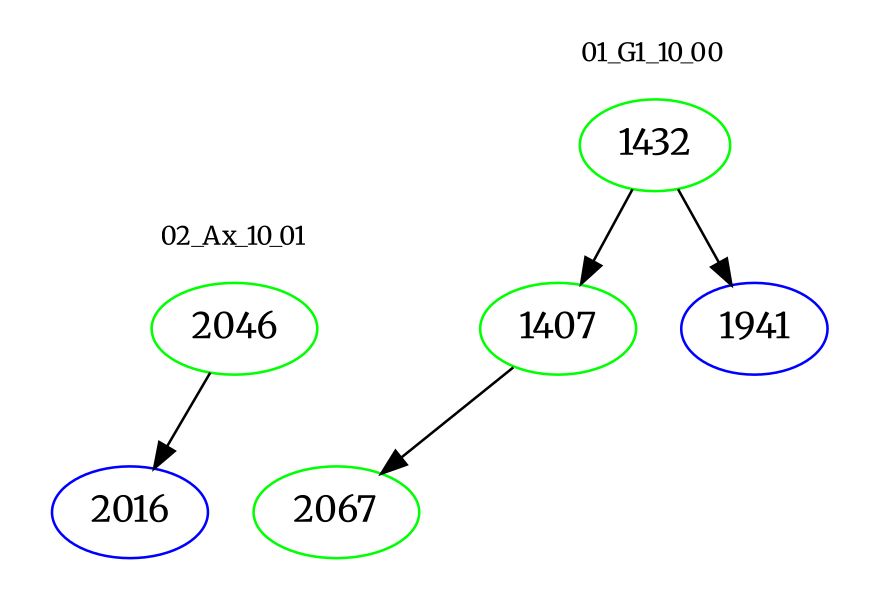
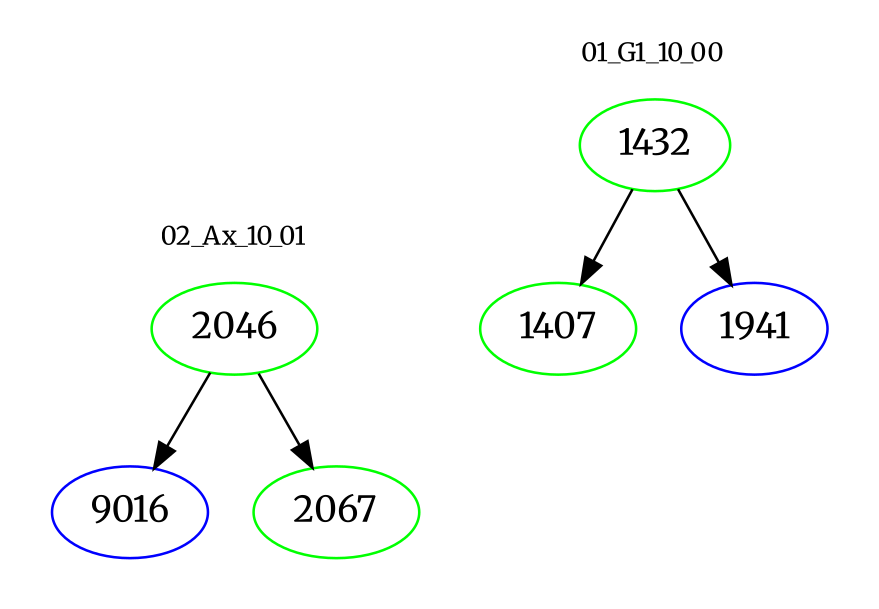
(457, 412) -> (279, 409)
(130, 512) -> (130, 512)
